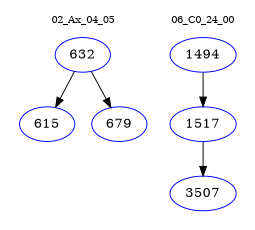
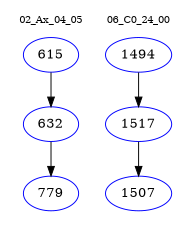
(67, 85) -> (51, 85)
(119, 124) -> (51, 193)
(203, 193) -> (139, 193)
